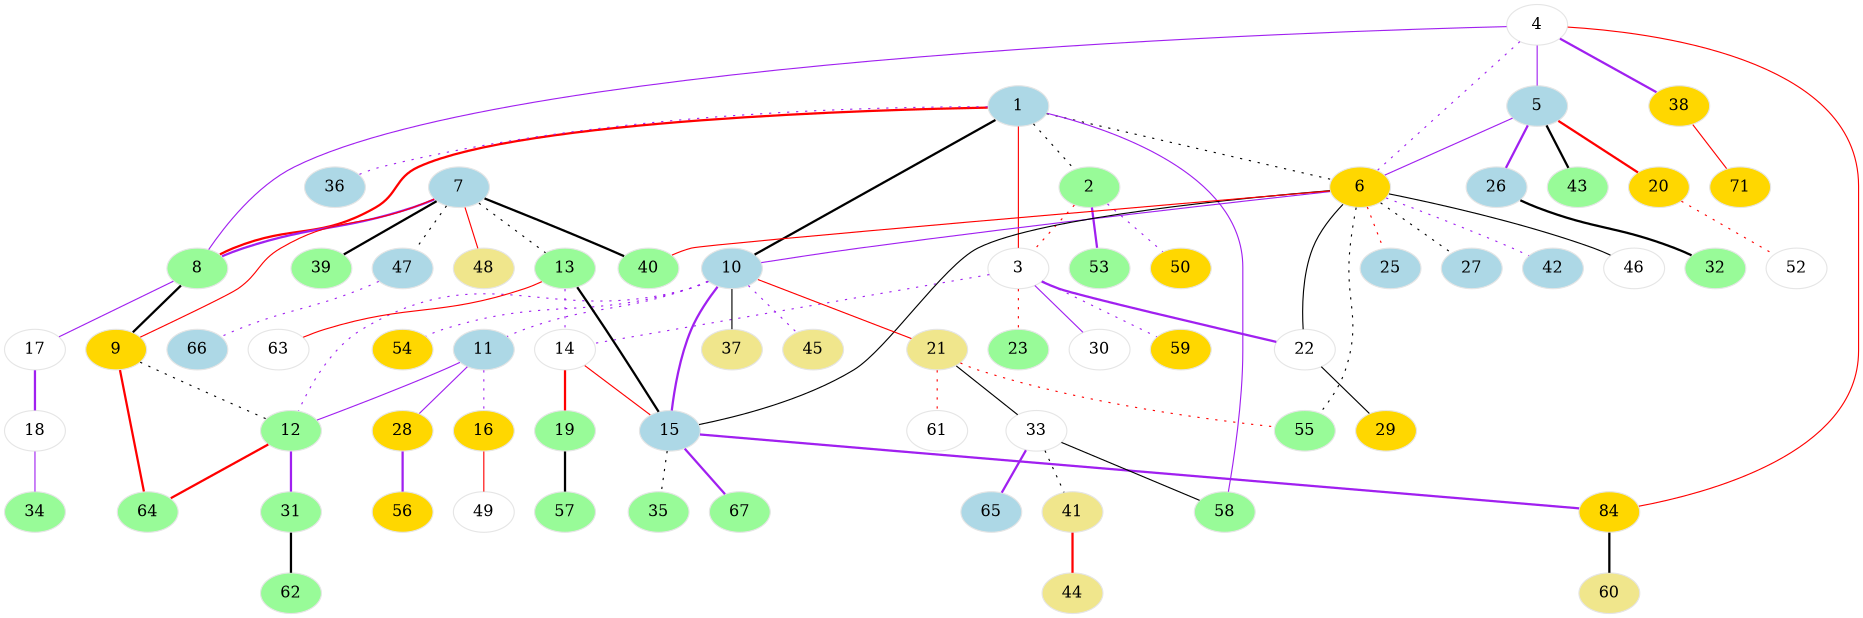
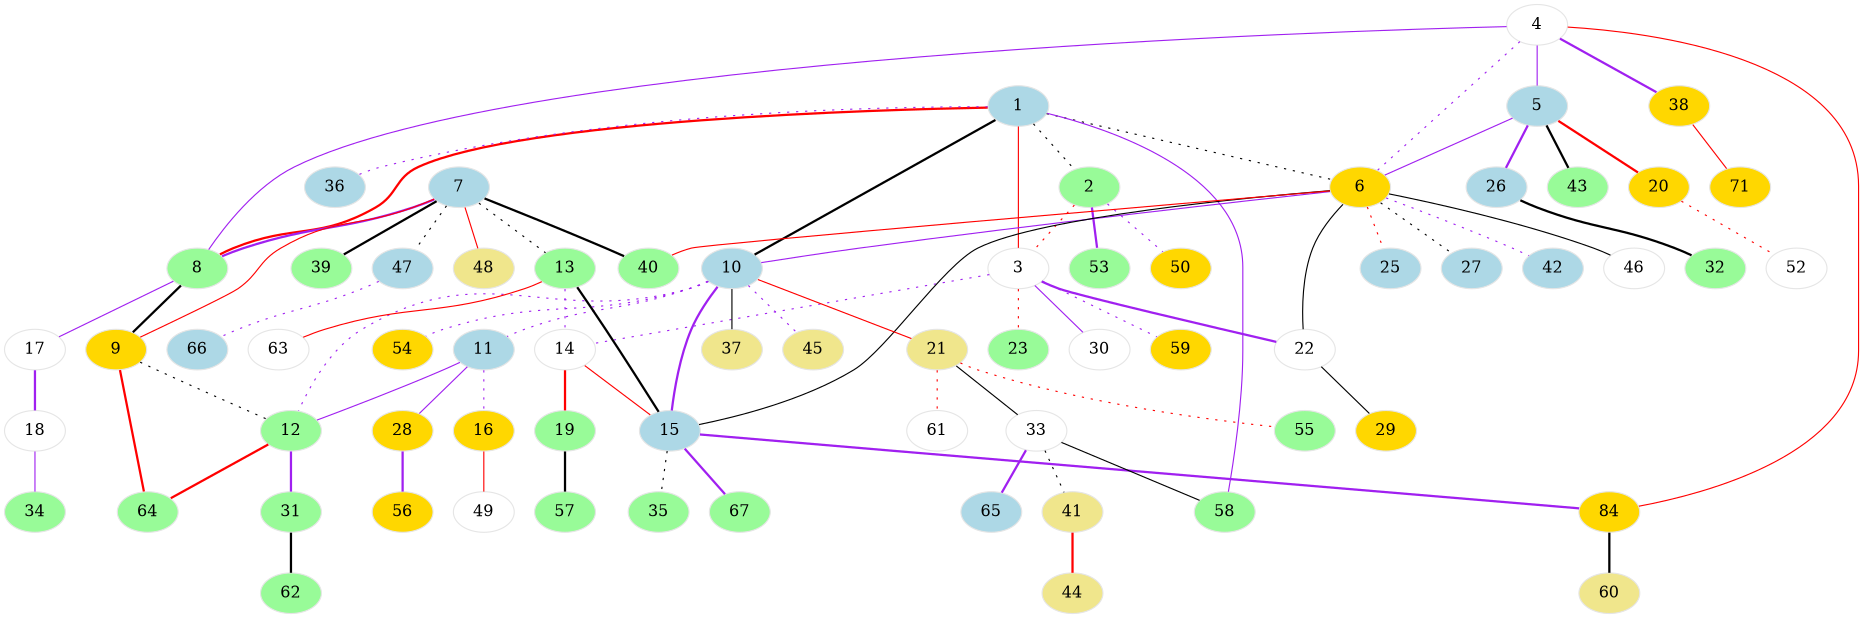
(1352, 314) -> none
